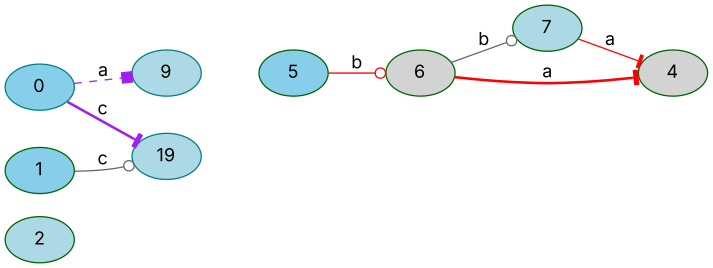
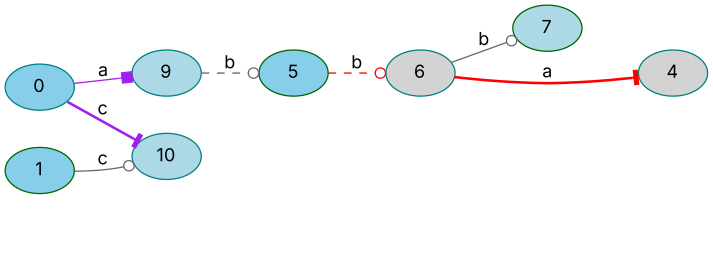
(607, 50) -> none
none -> (225, 73)
(352, 73) -> (352, 73)
(420, 73) -> (420, 73)
(673, 73) -> (673, 73)
(97, 81) -> (97, 81)
(167, 156) -> (167, 156)
(40, 240) -> none
